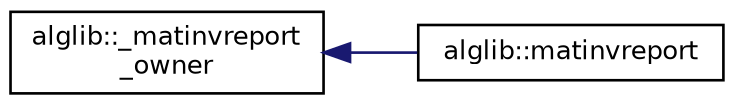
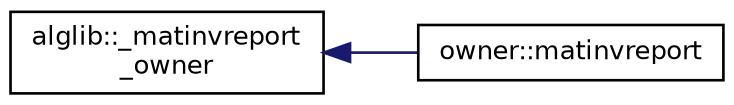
(571, 53) -> (571, 53)
